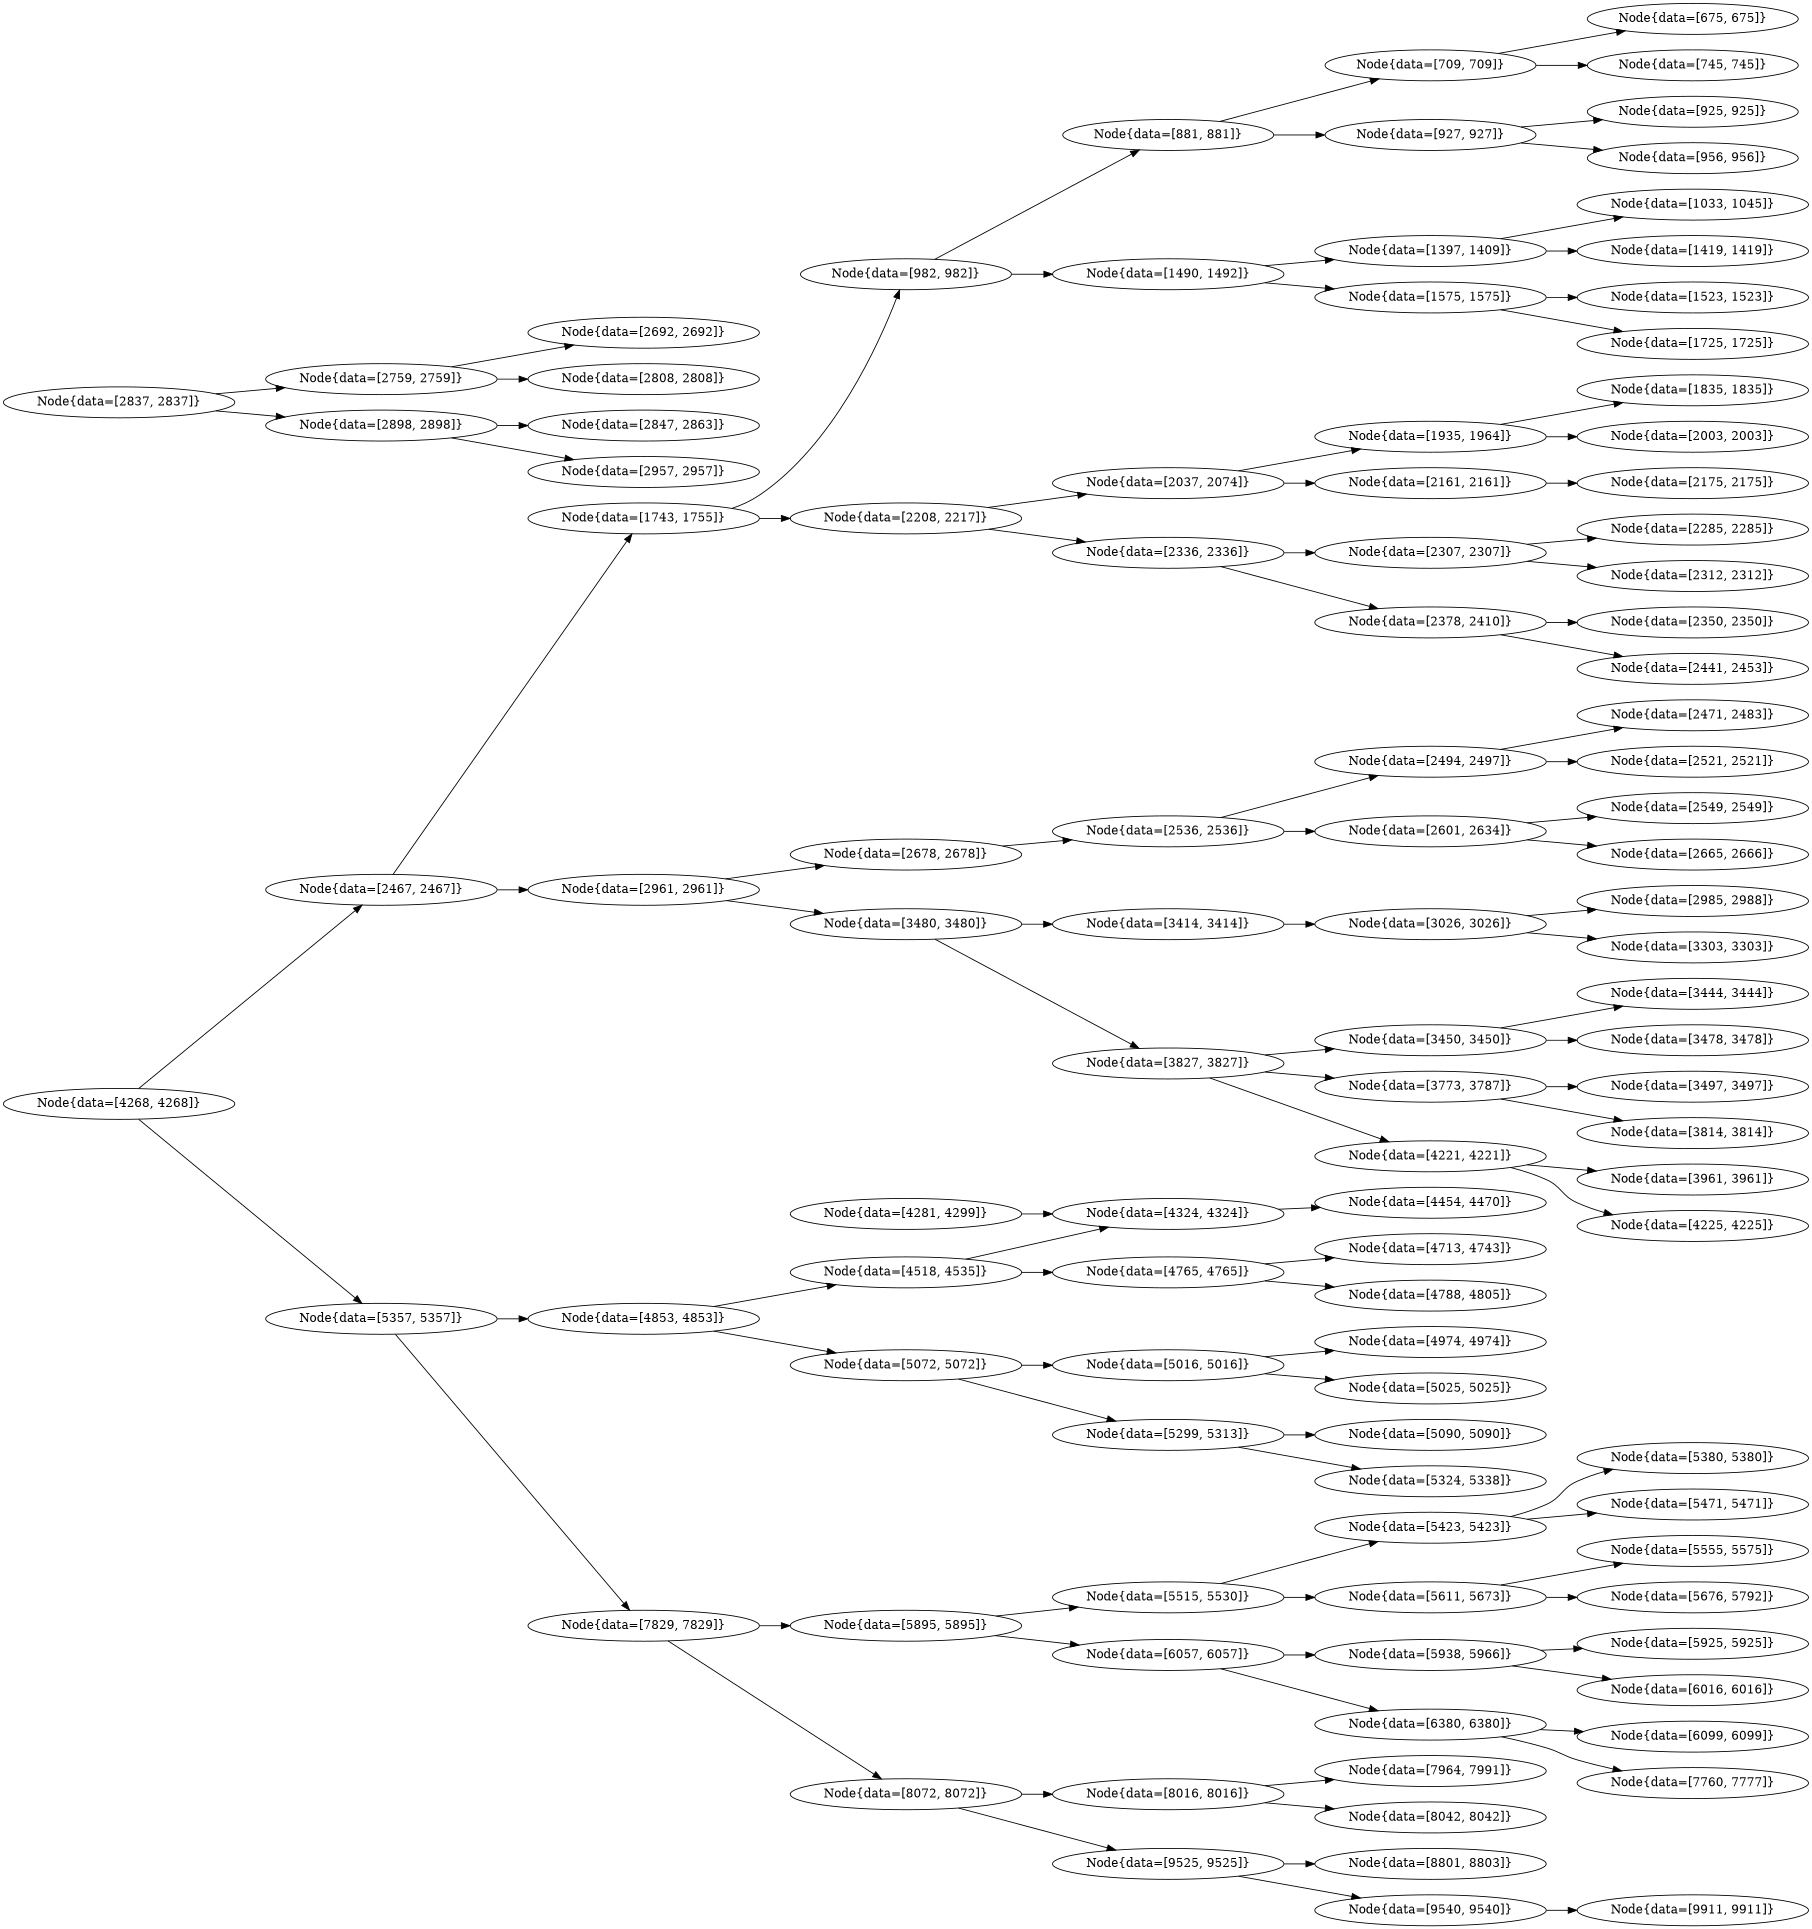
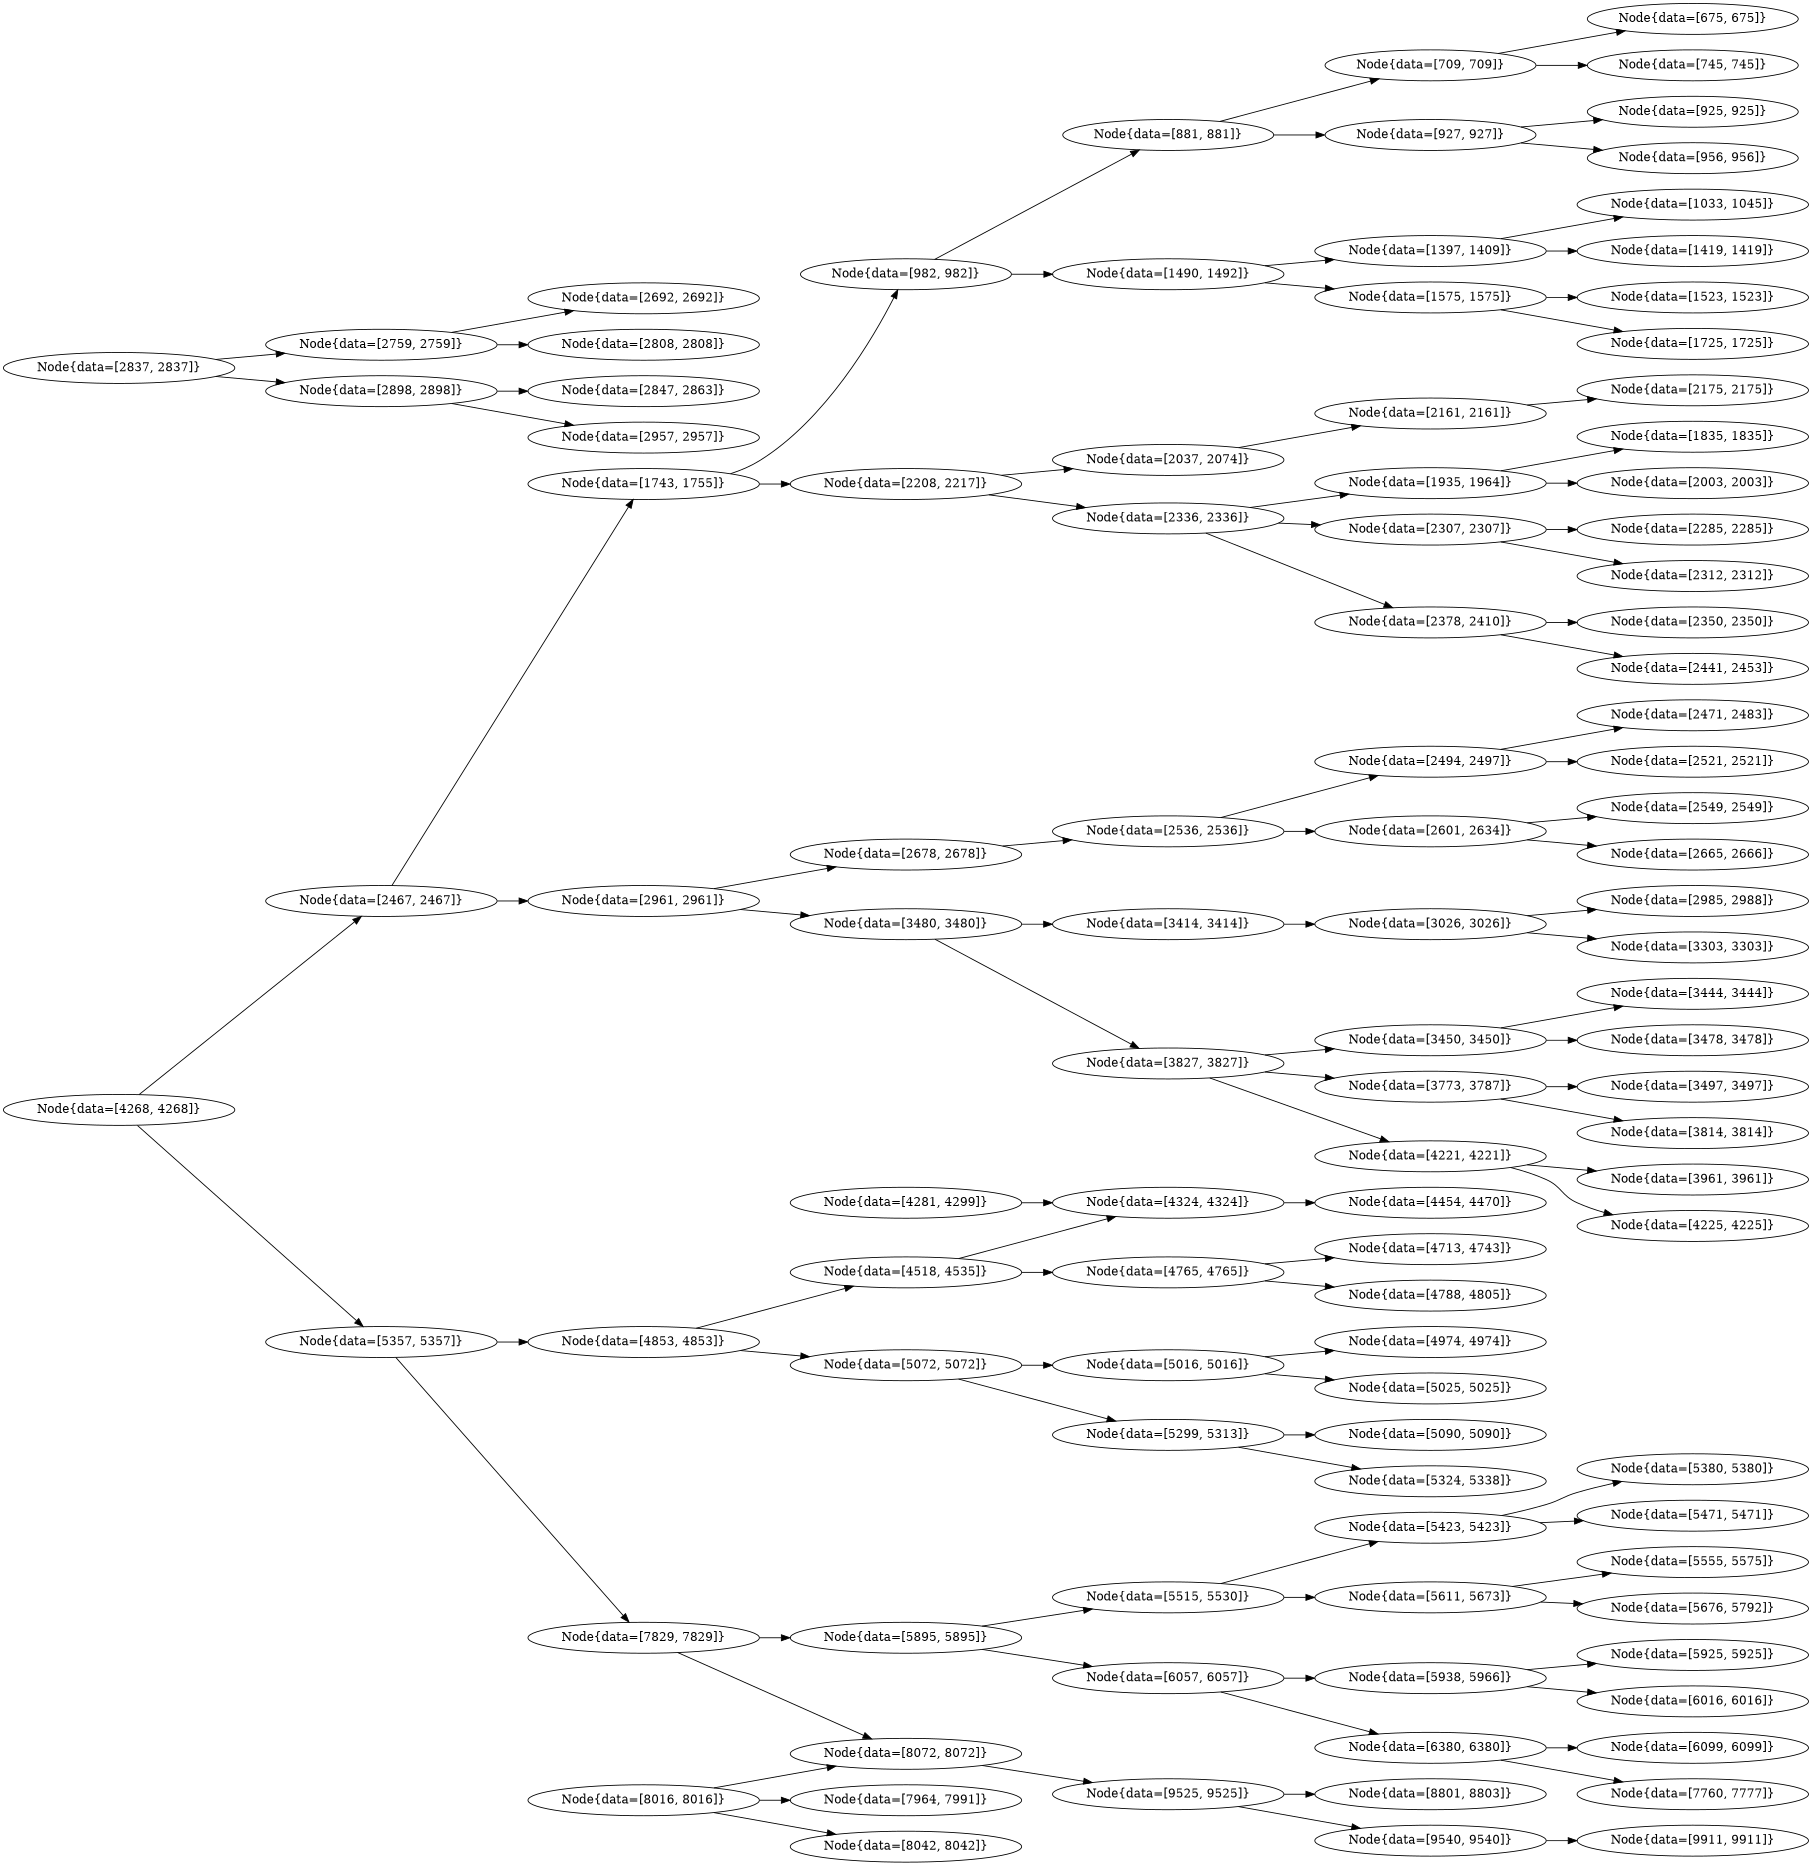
(1295, 461) -> (1295, 501)
(1033, 1794) -> (771, 1778)
